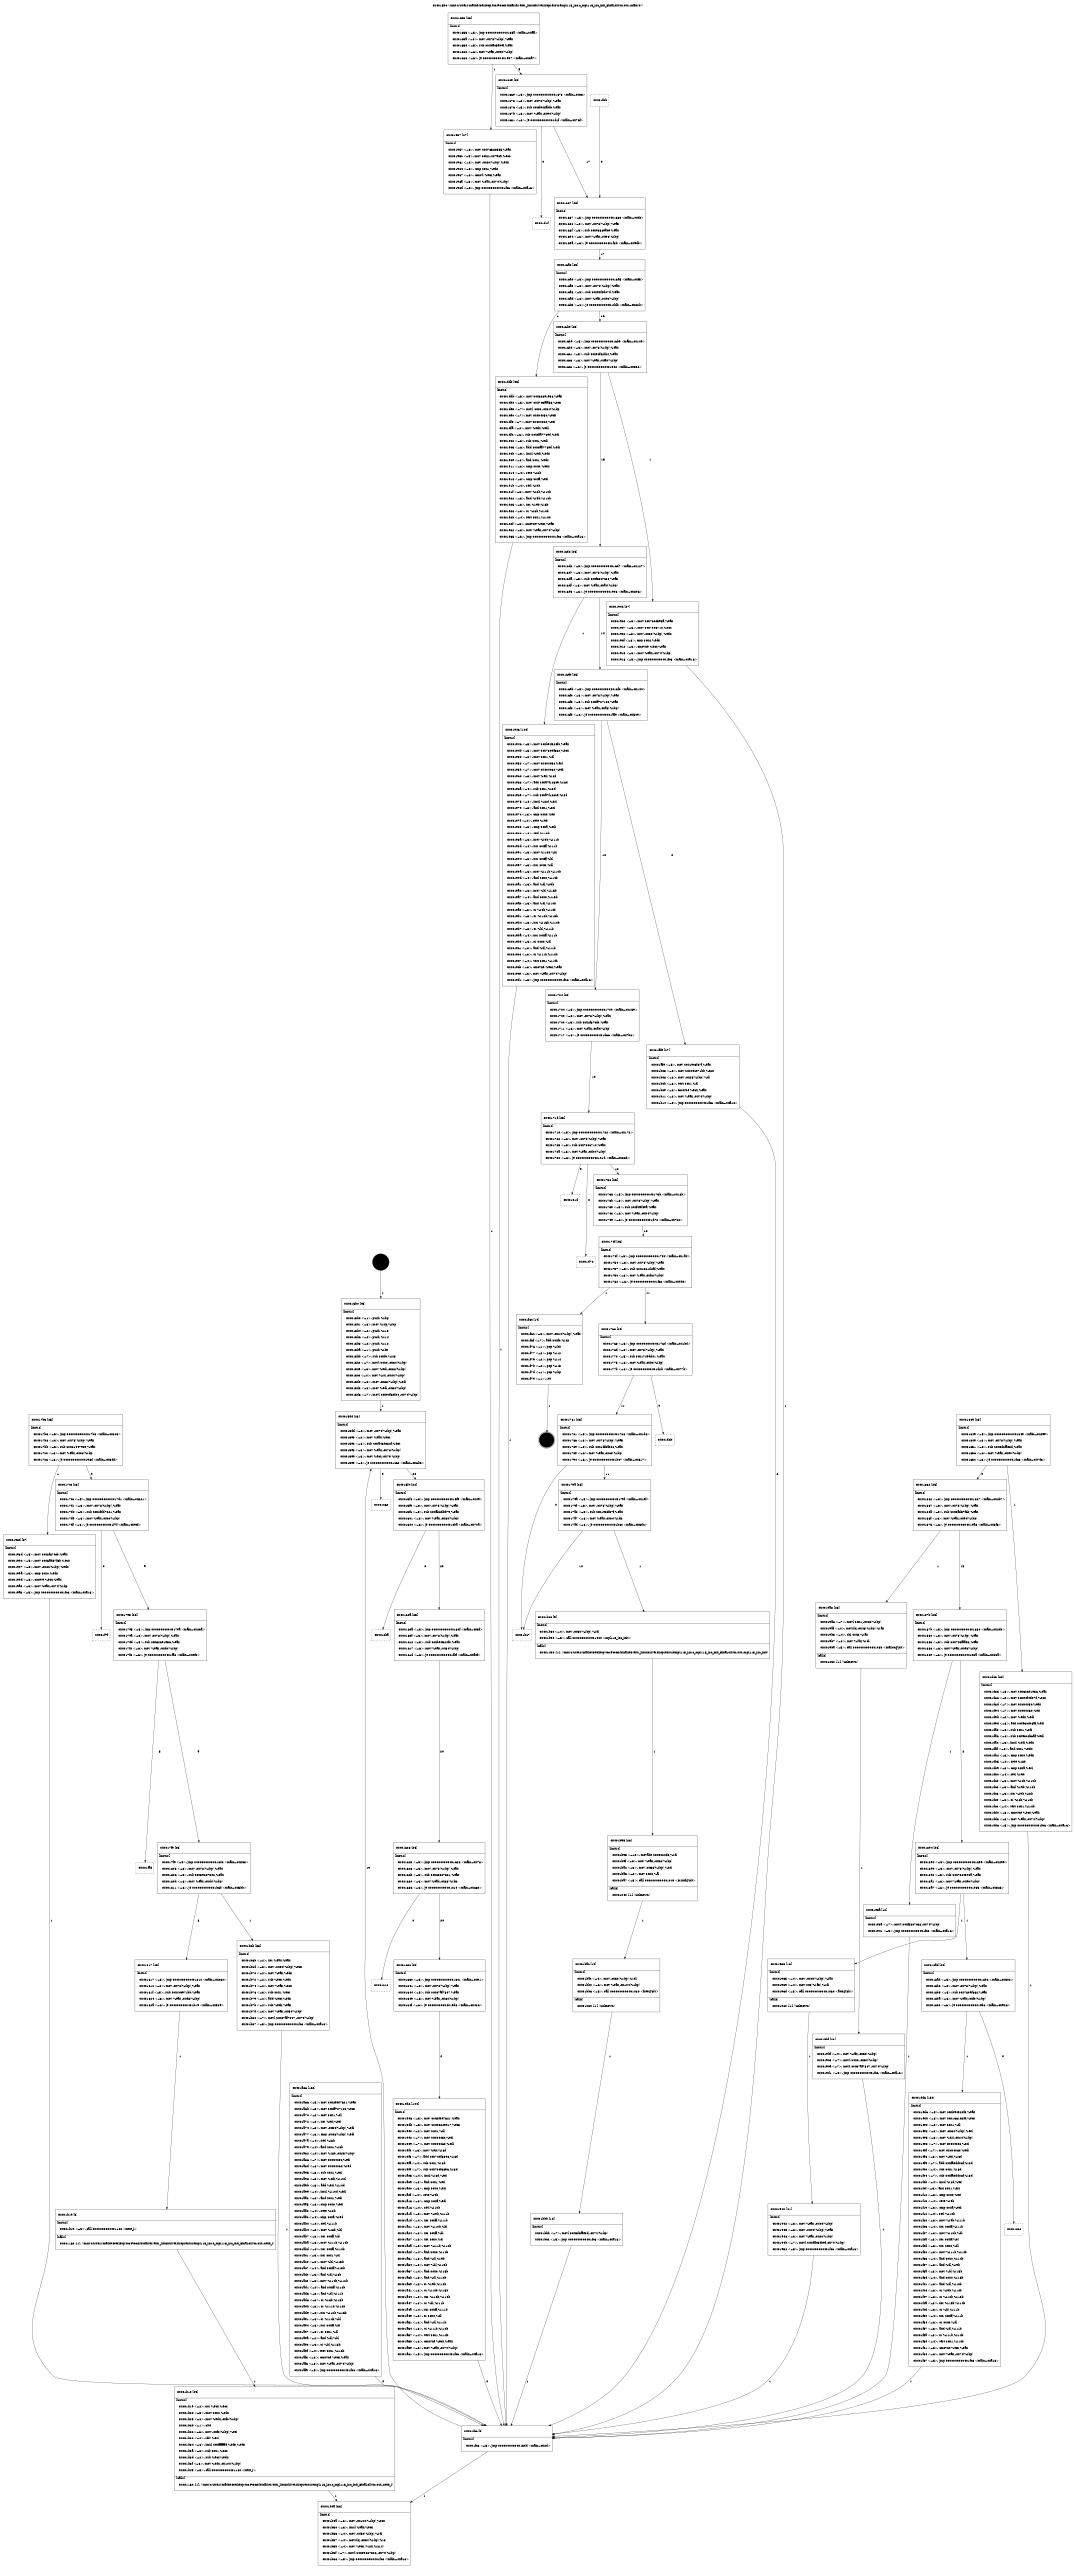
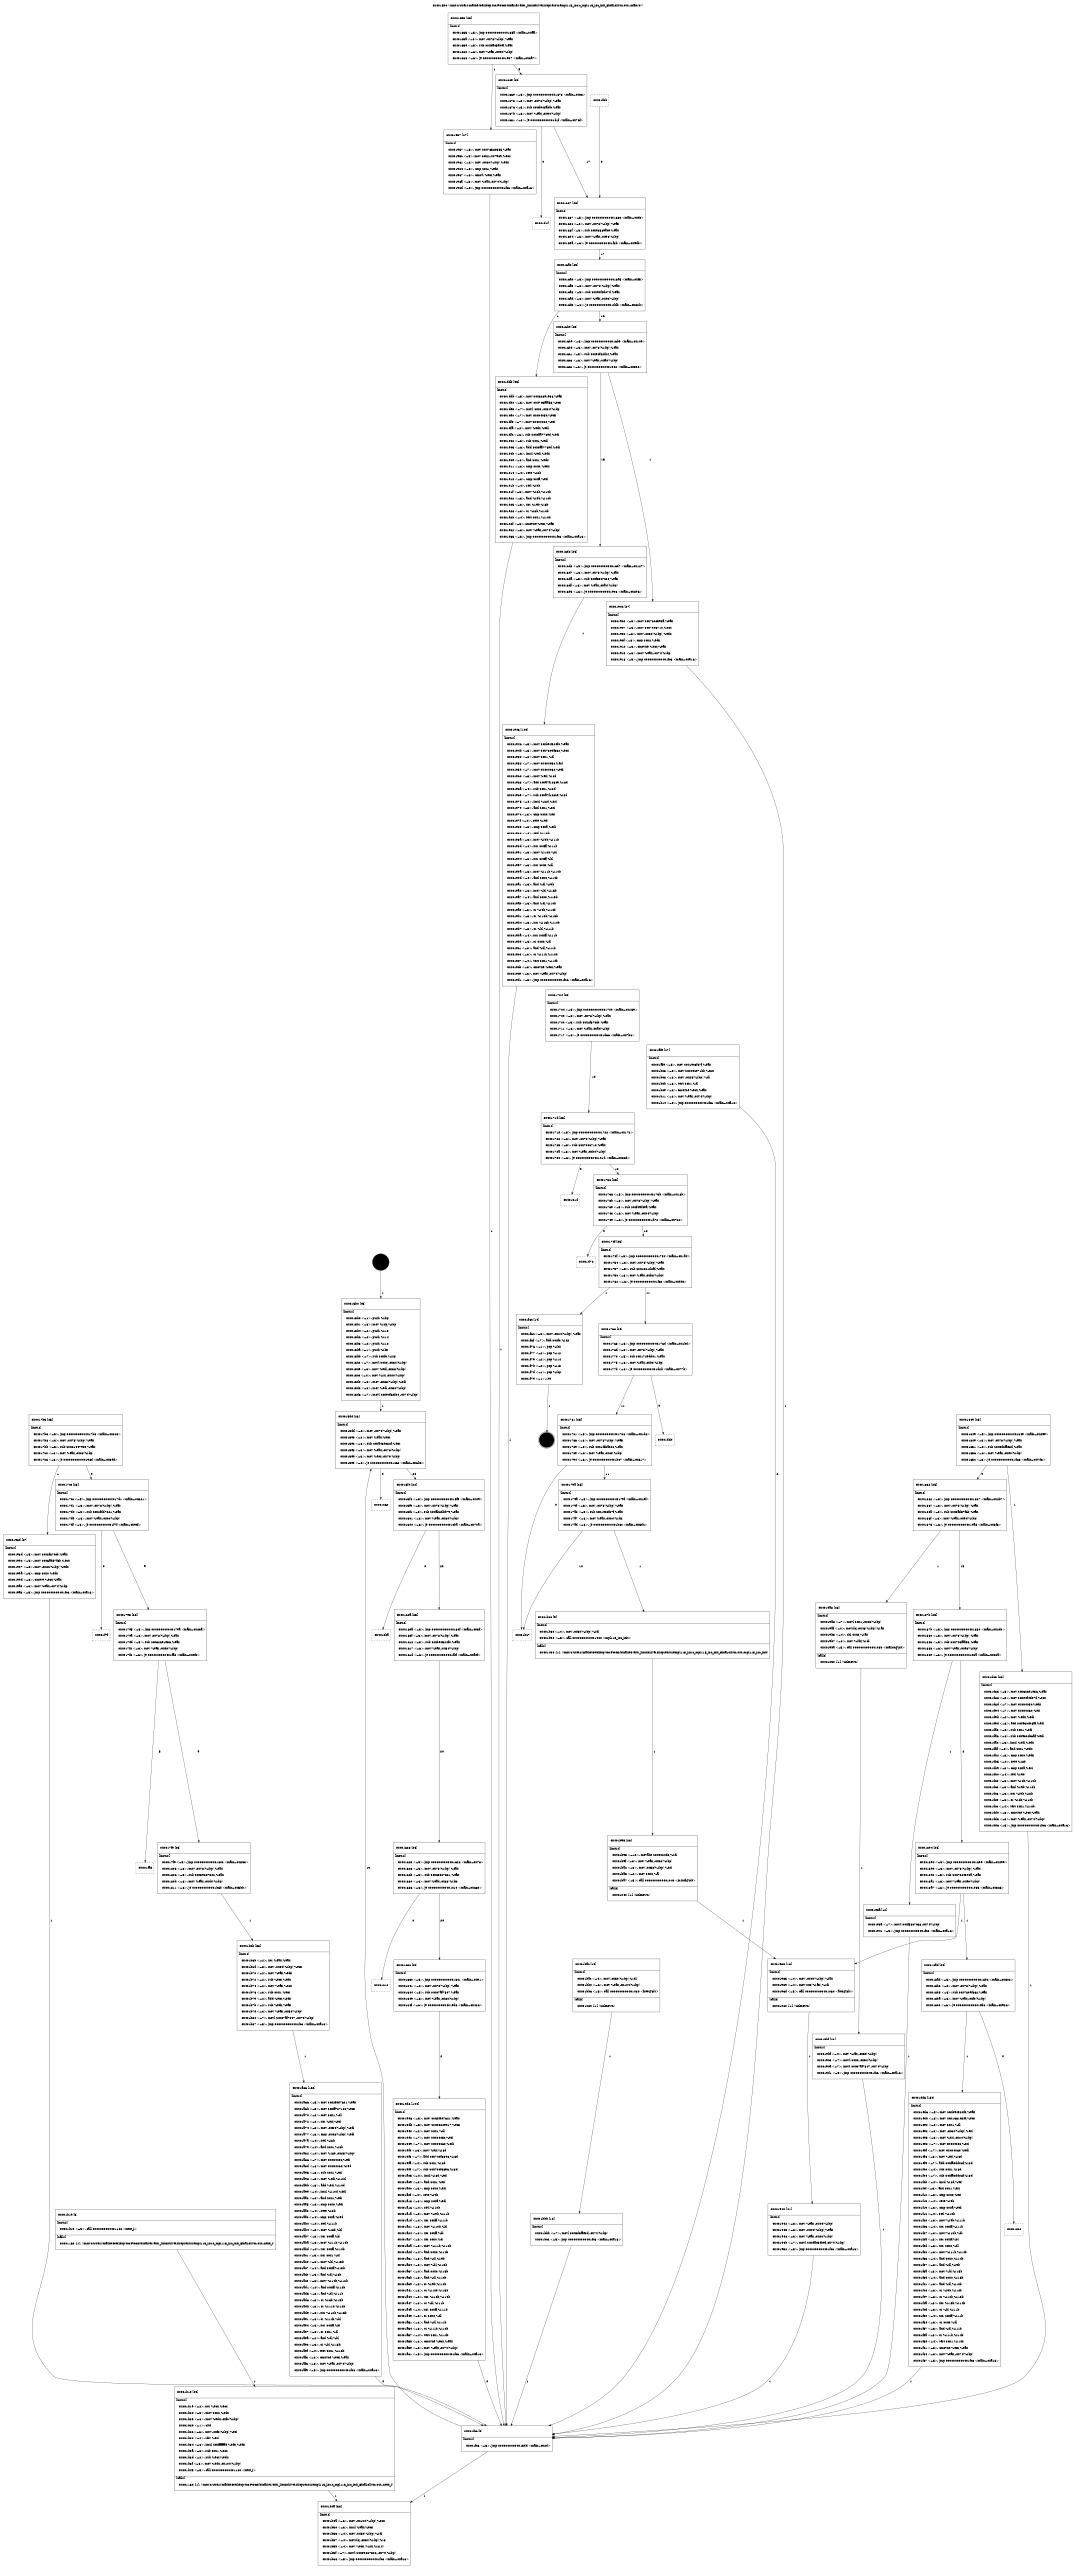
(601, 695) -> none
(587, 1209) -> (595, 1239)
(634, 1929) -> (735, 1929)
(181, 1986) -> none
(279, 2308) -> (298, 2056)
